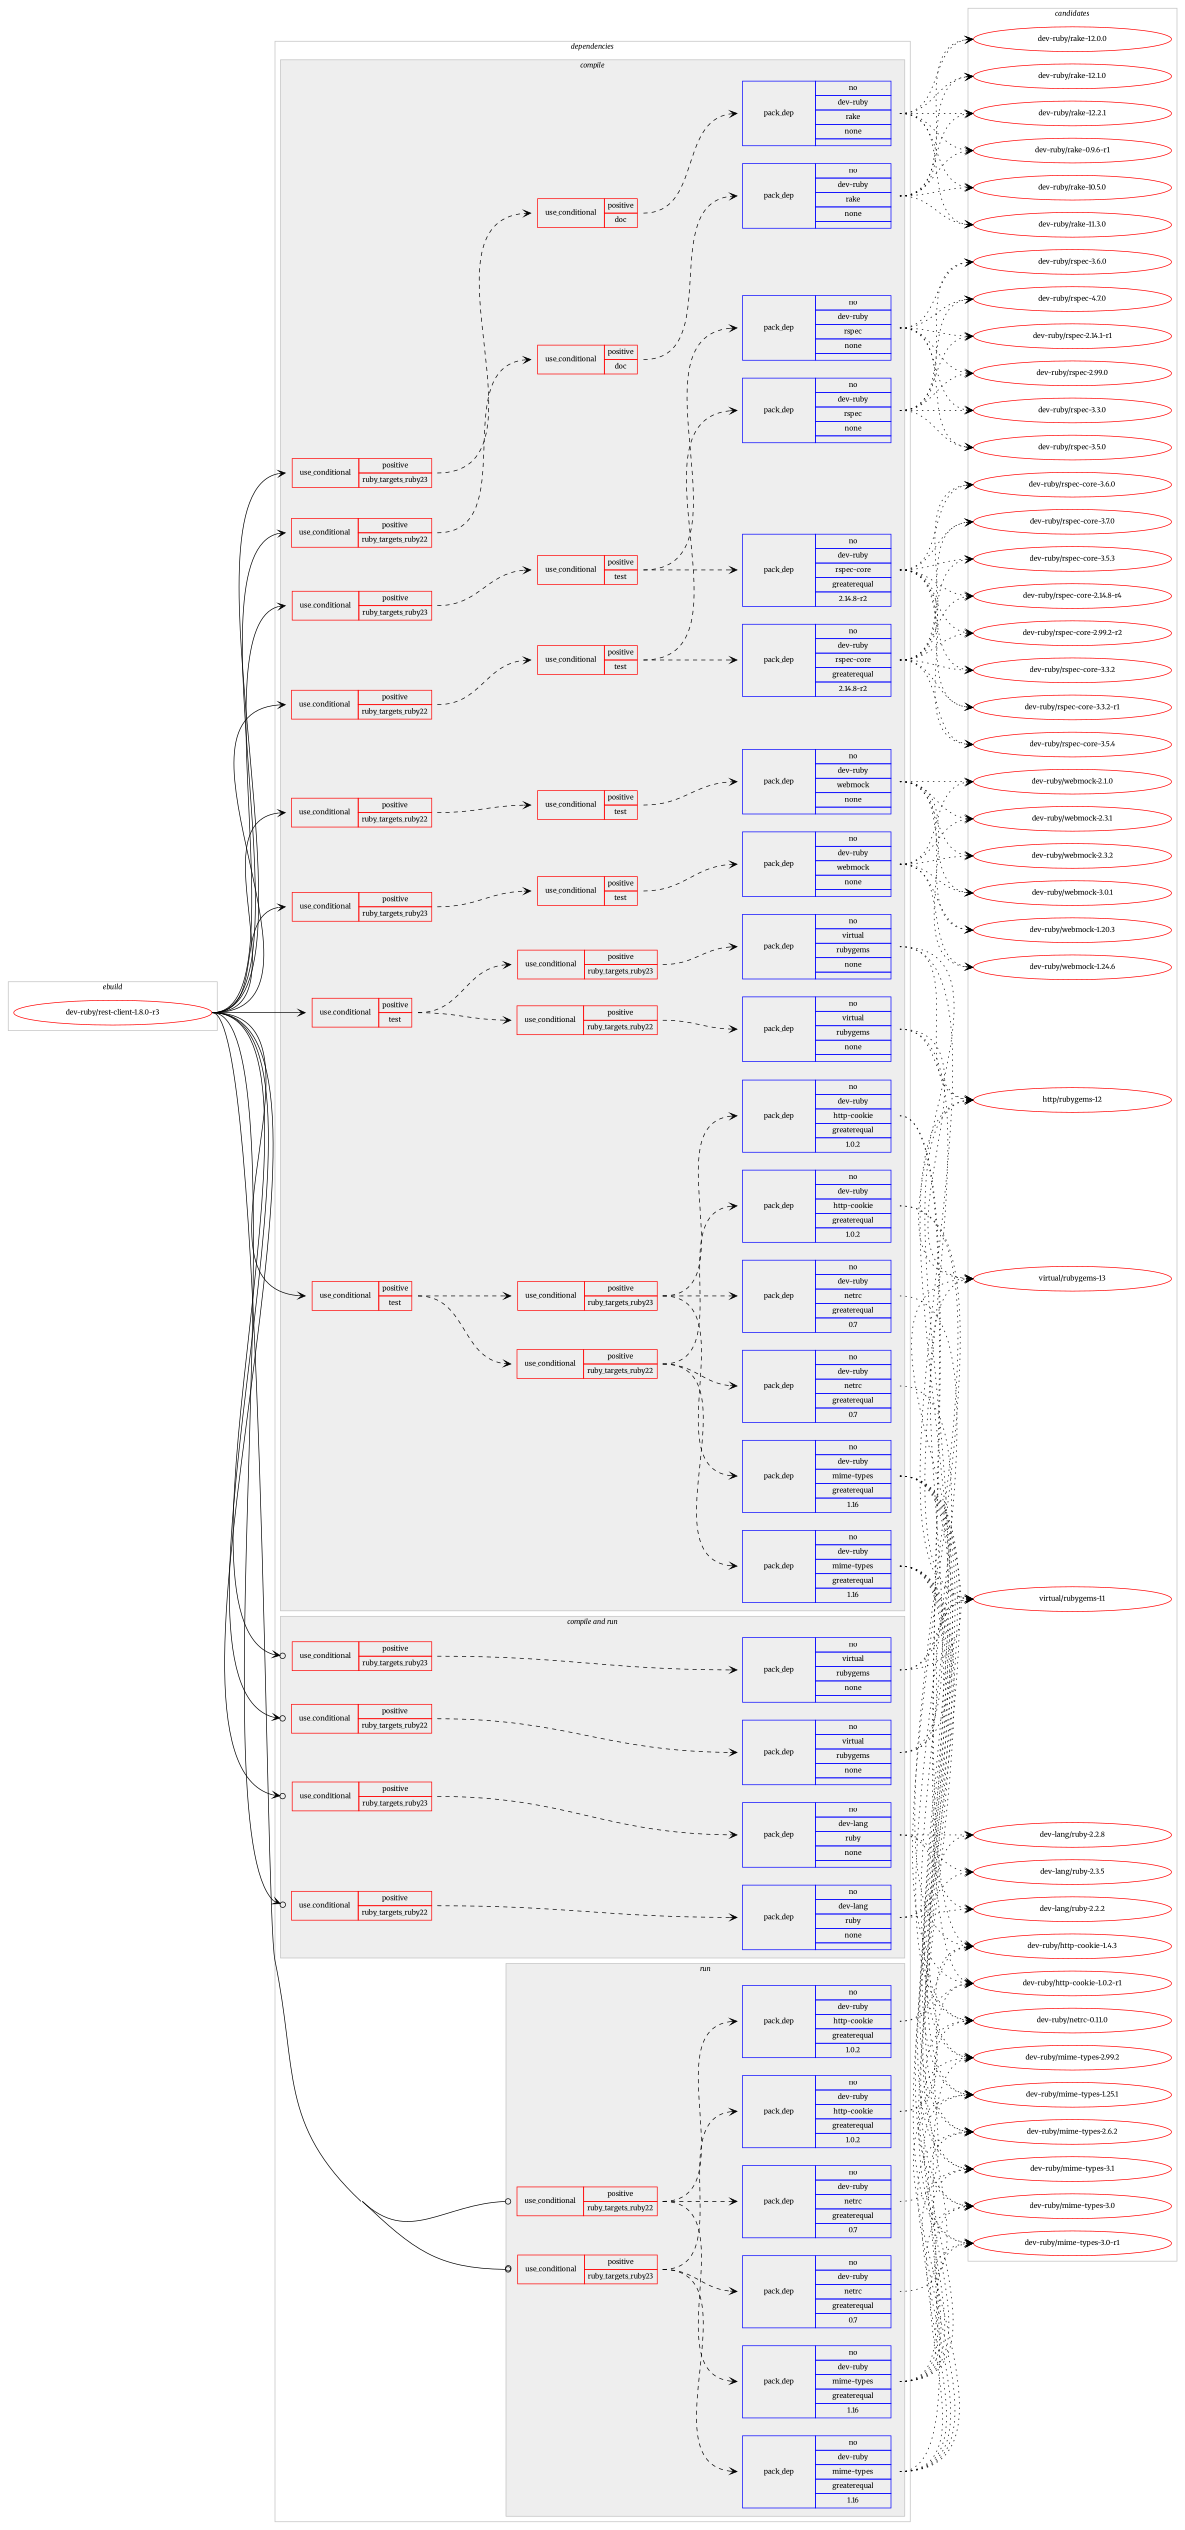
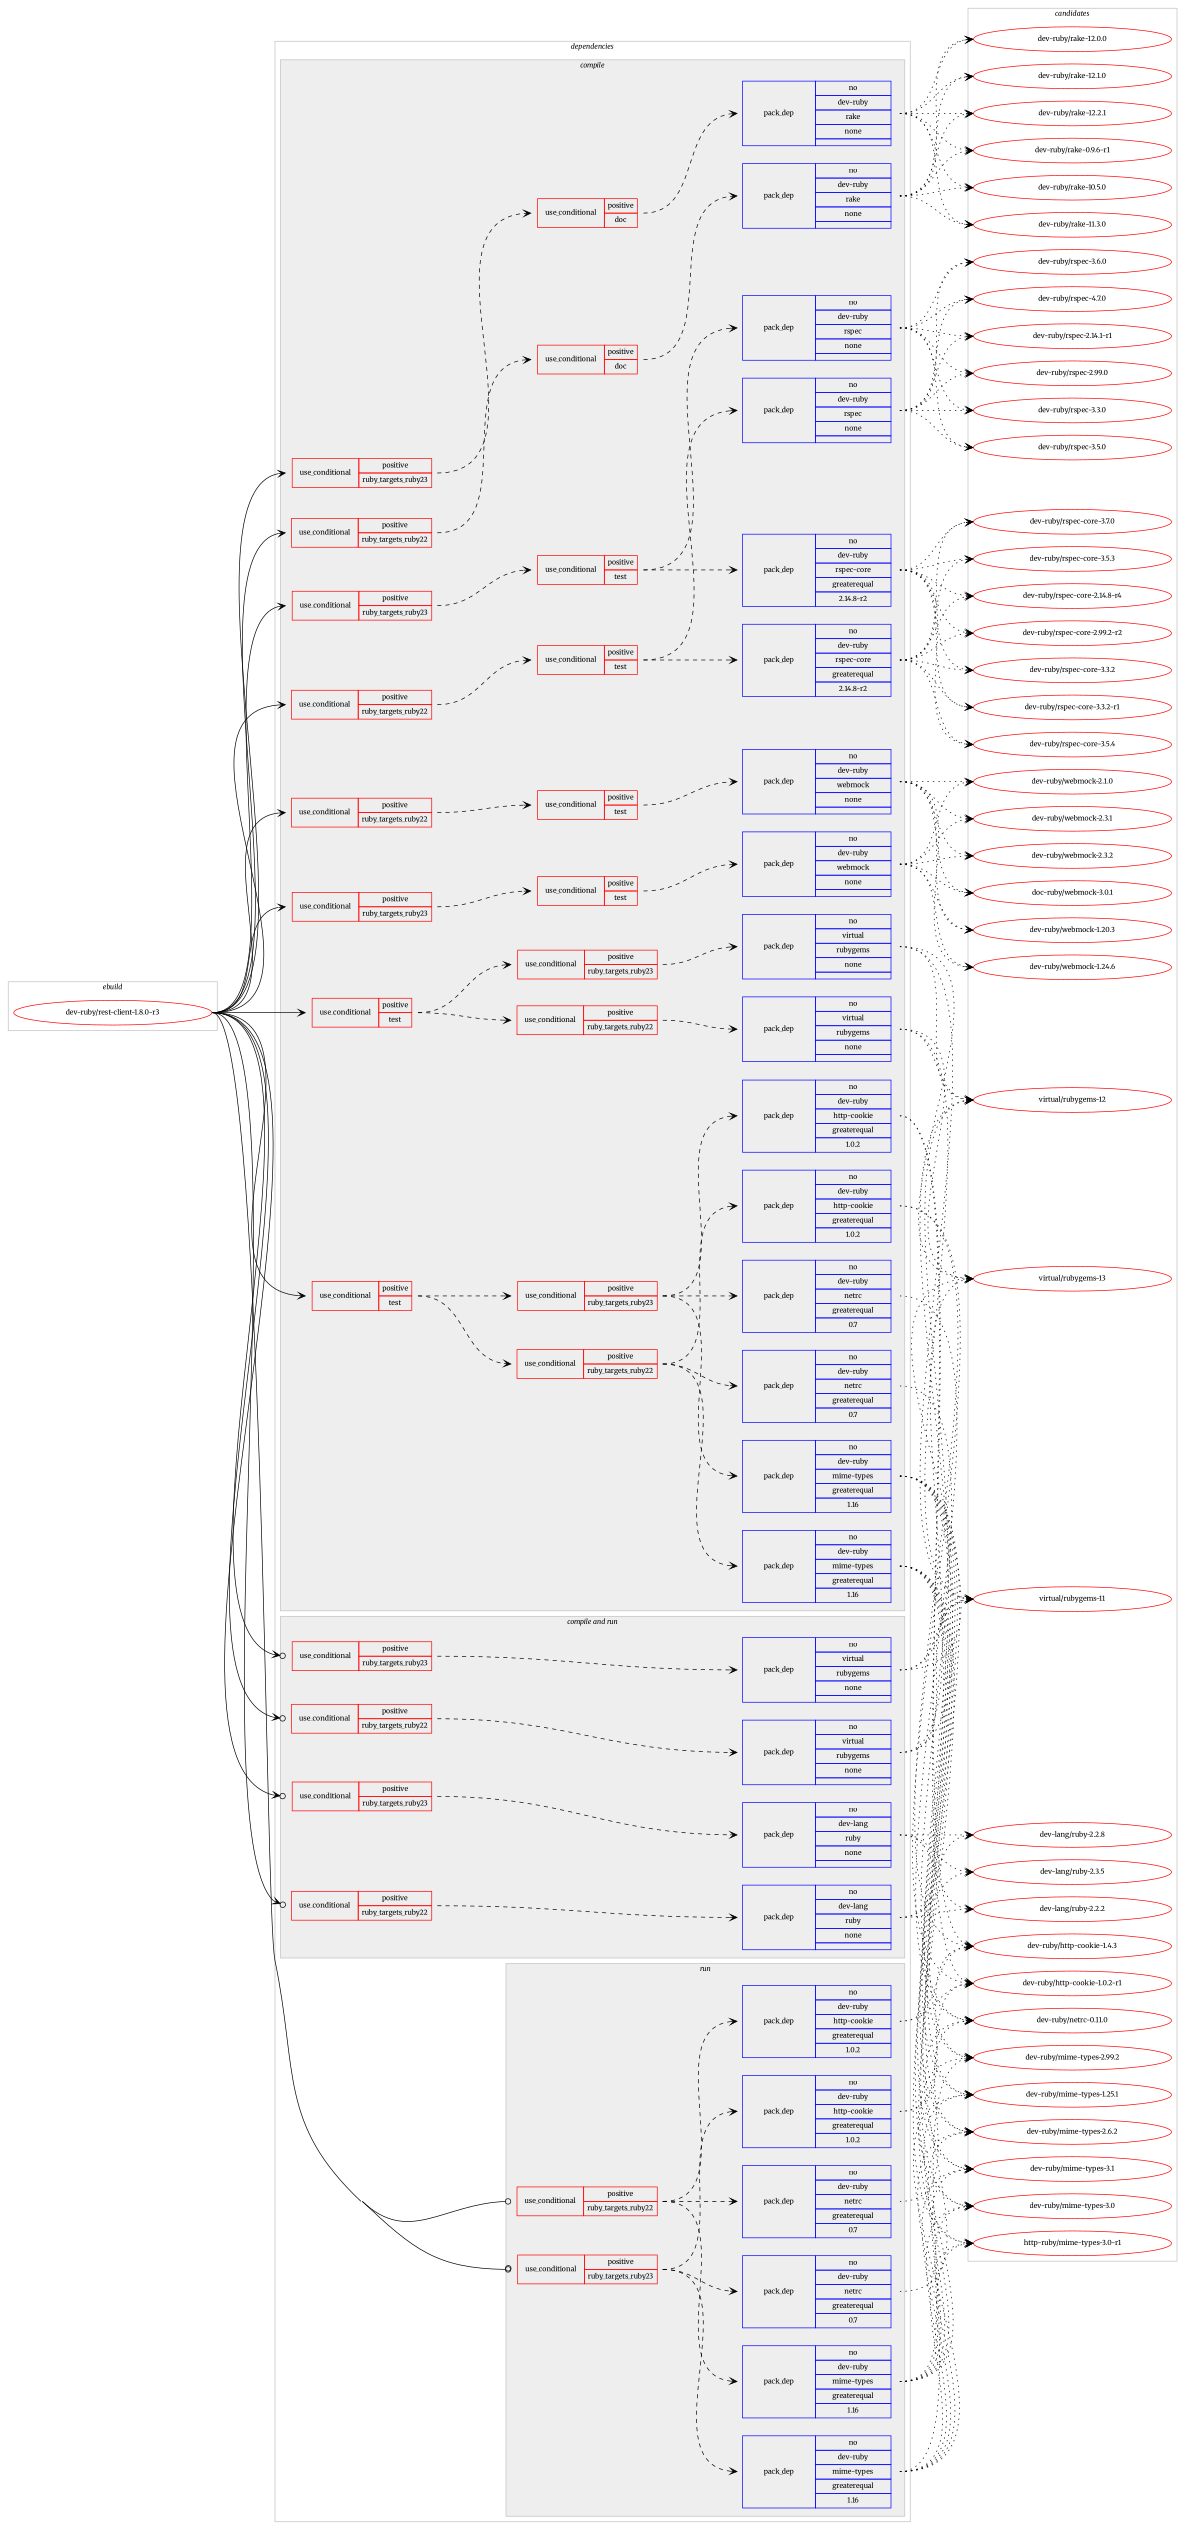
(1072, 485) -> none
(1072, 893) -> (1072, 893)
(1072, 1100) -> (1072, 1100)
(1072, 2243) -> (1072, 2243)
